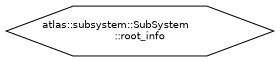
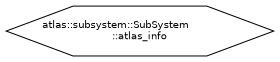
(140, 31) -> (140, 31)
